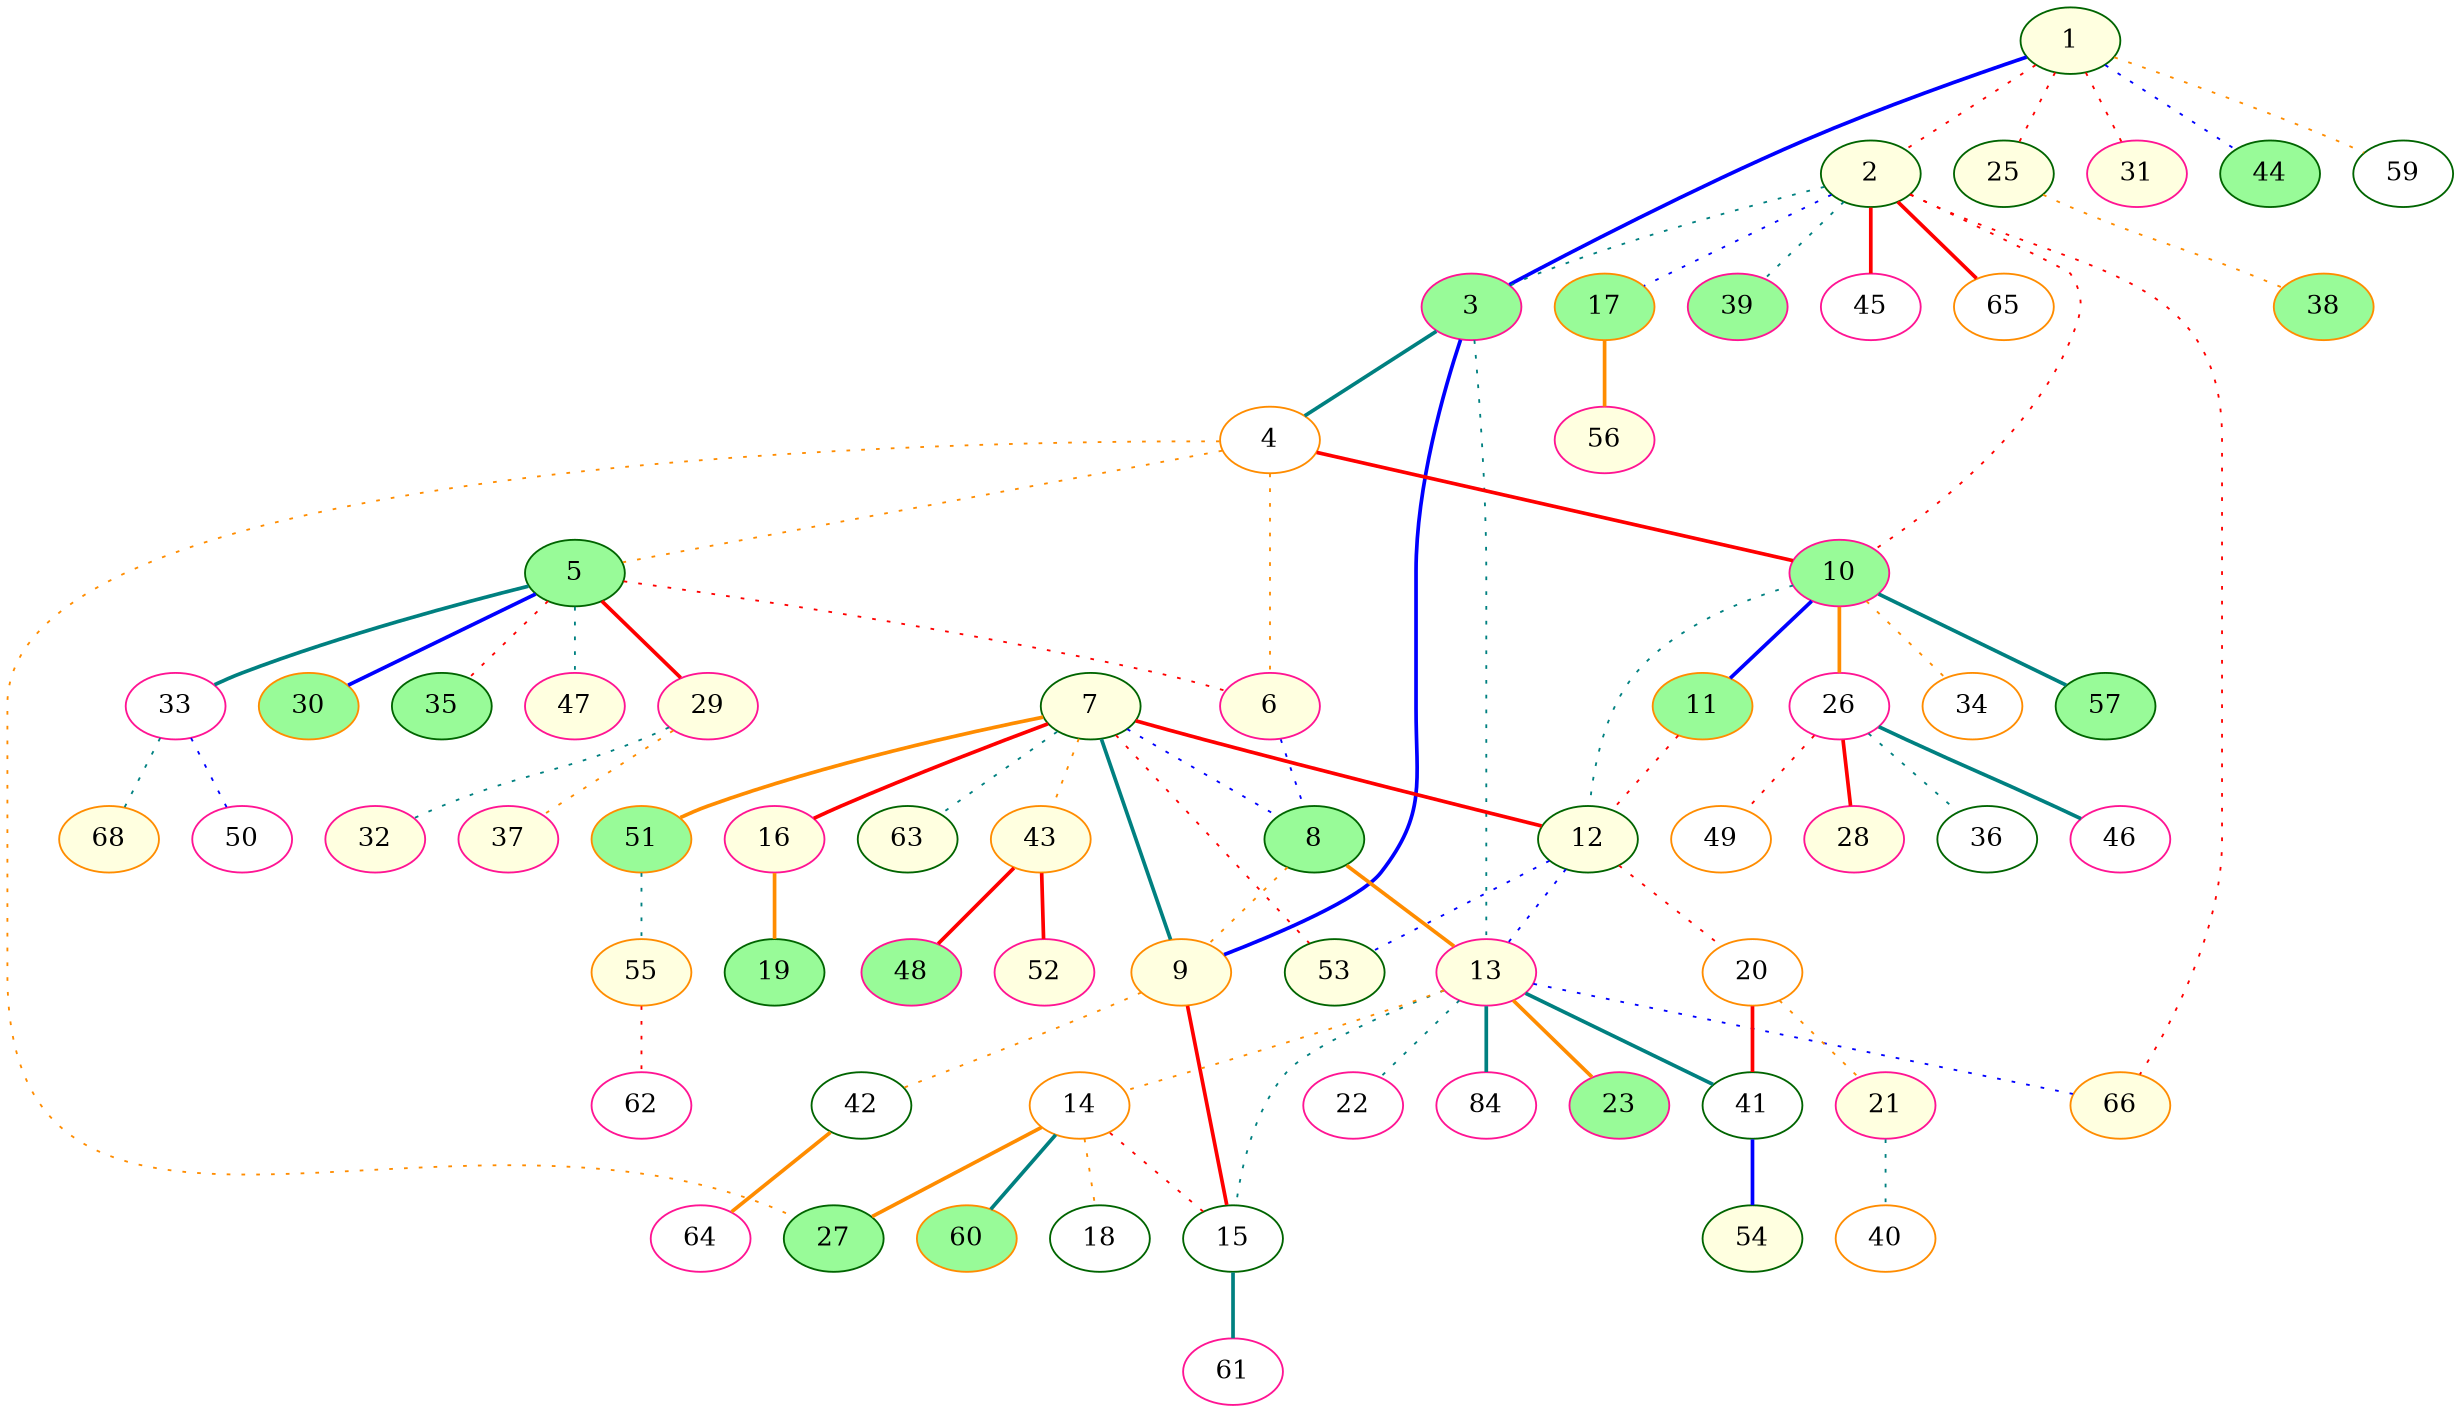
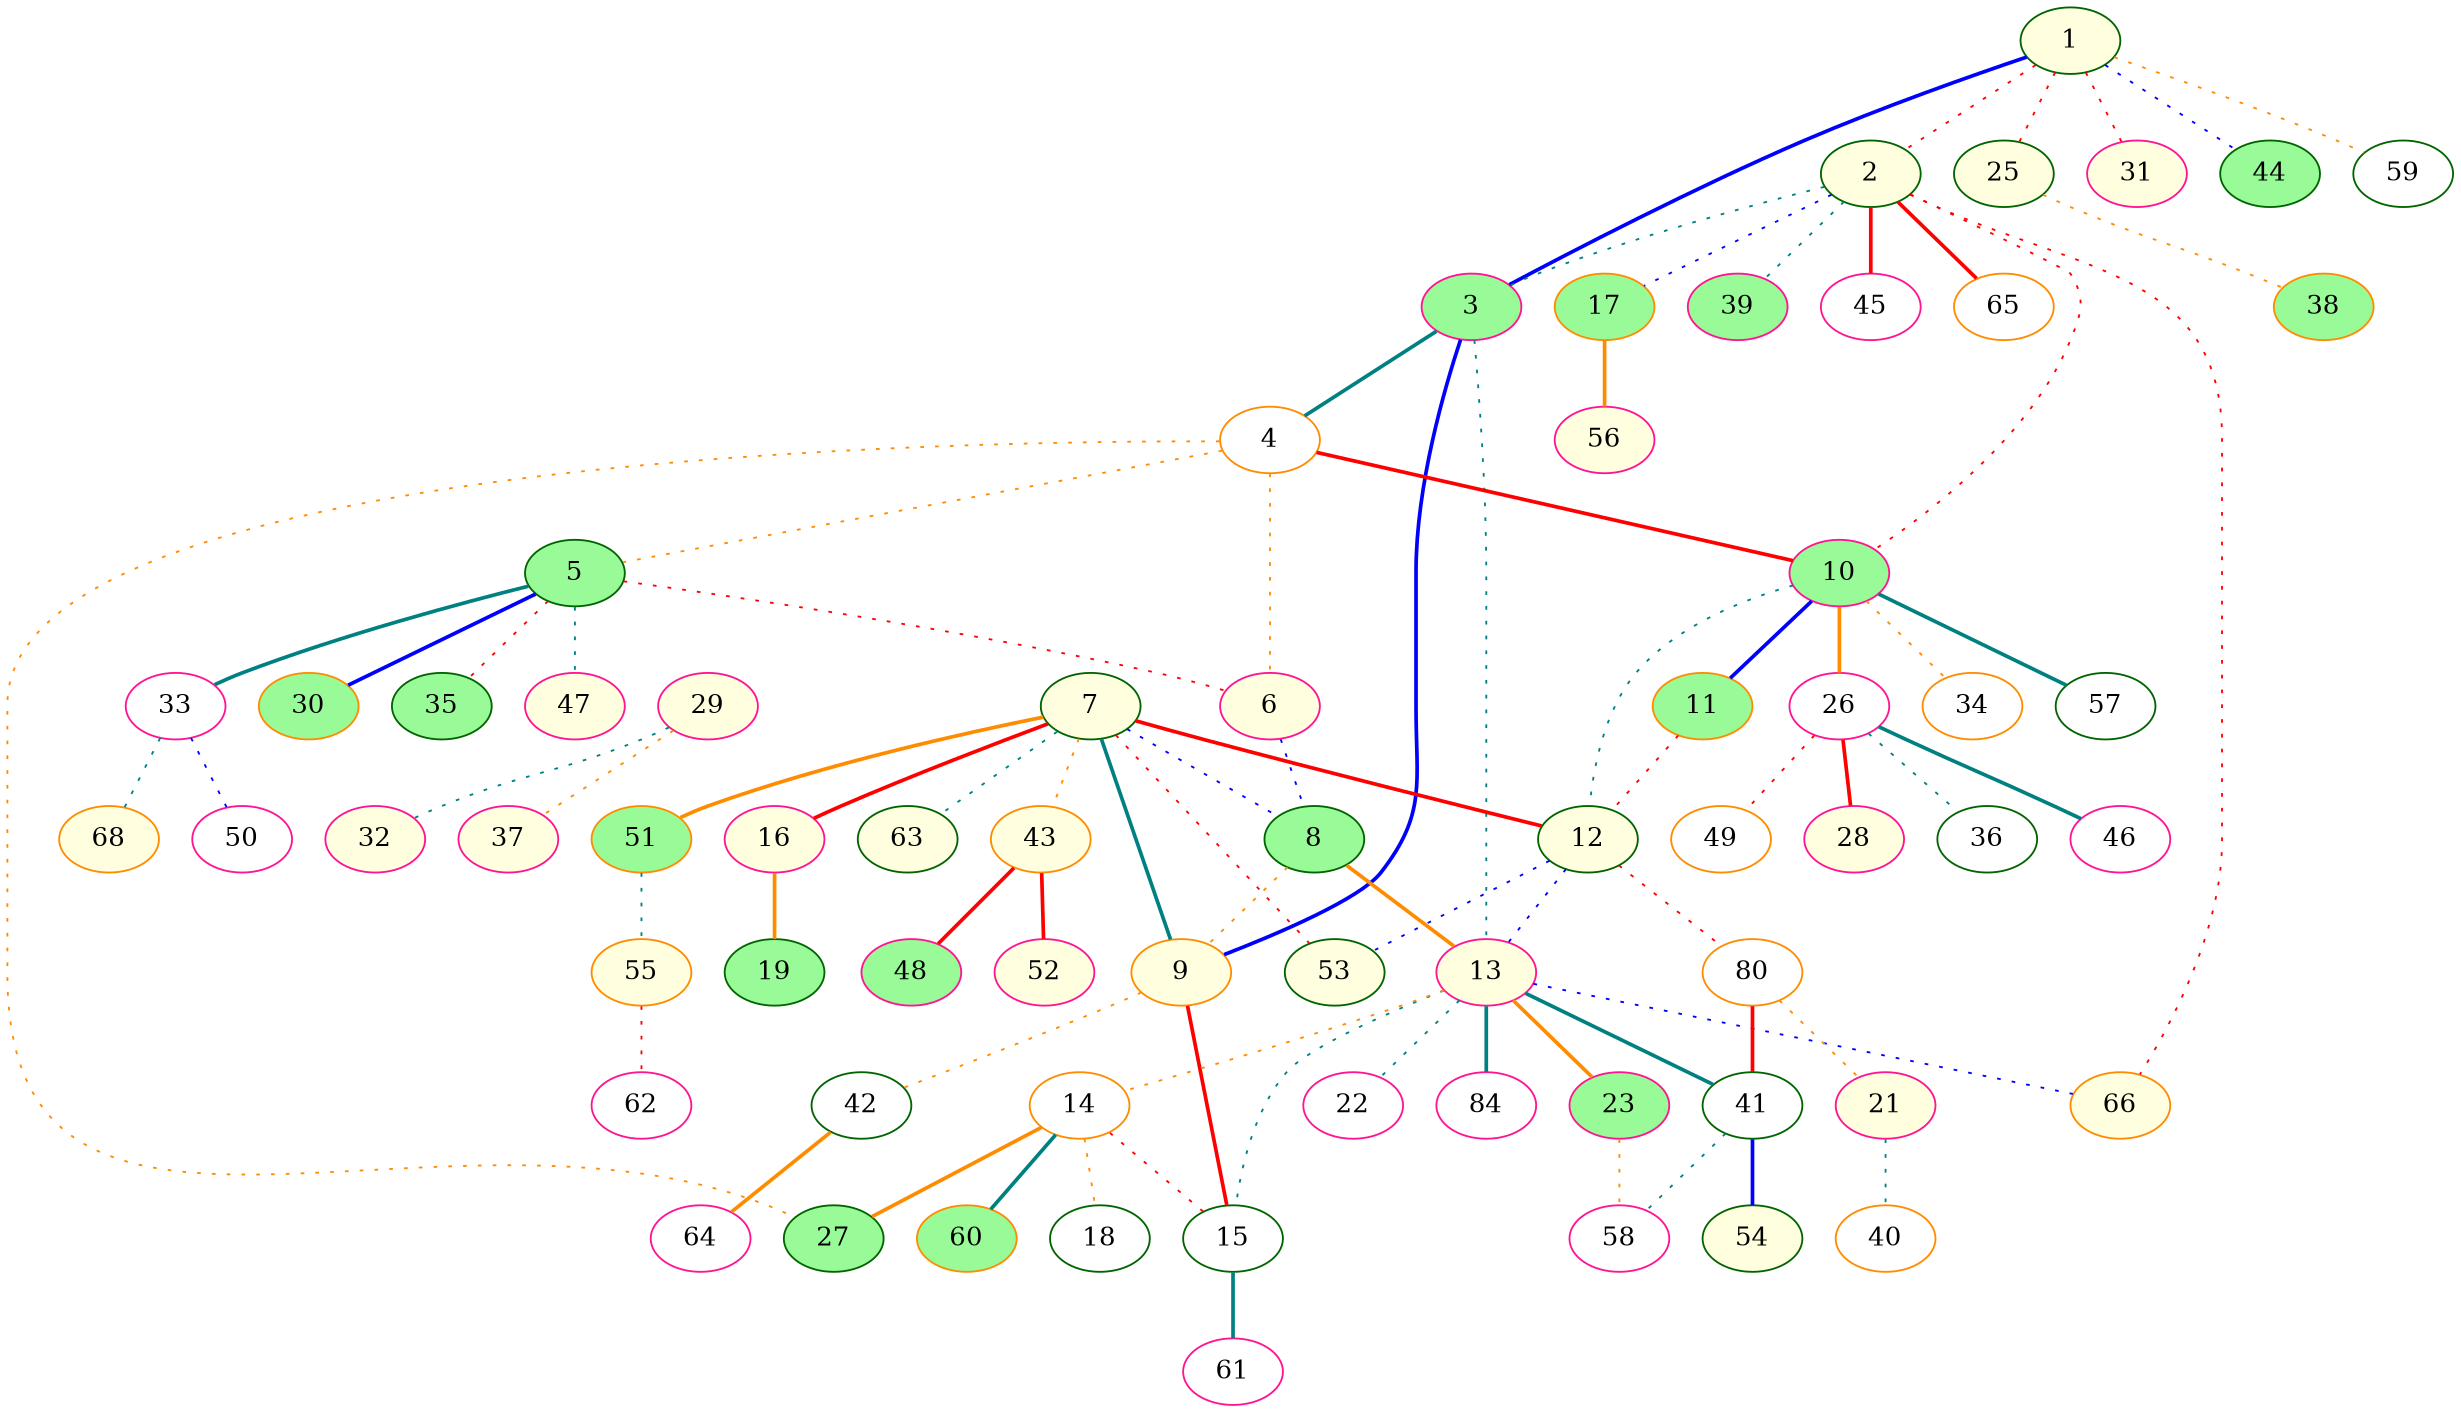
(641, 639) -> none
(2106, 706) -> (2106, 706)
(1752, 972) -> (1752, 972)
none -> (1619, 1239)
